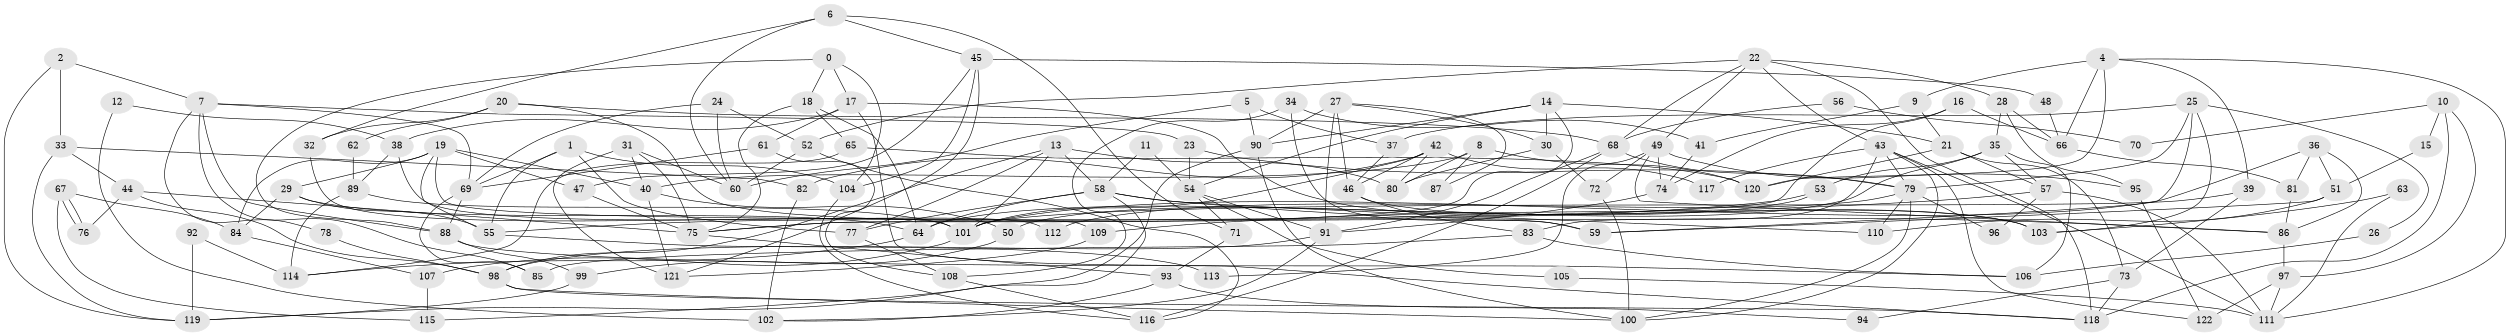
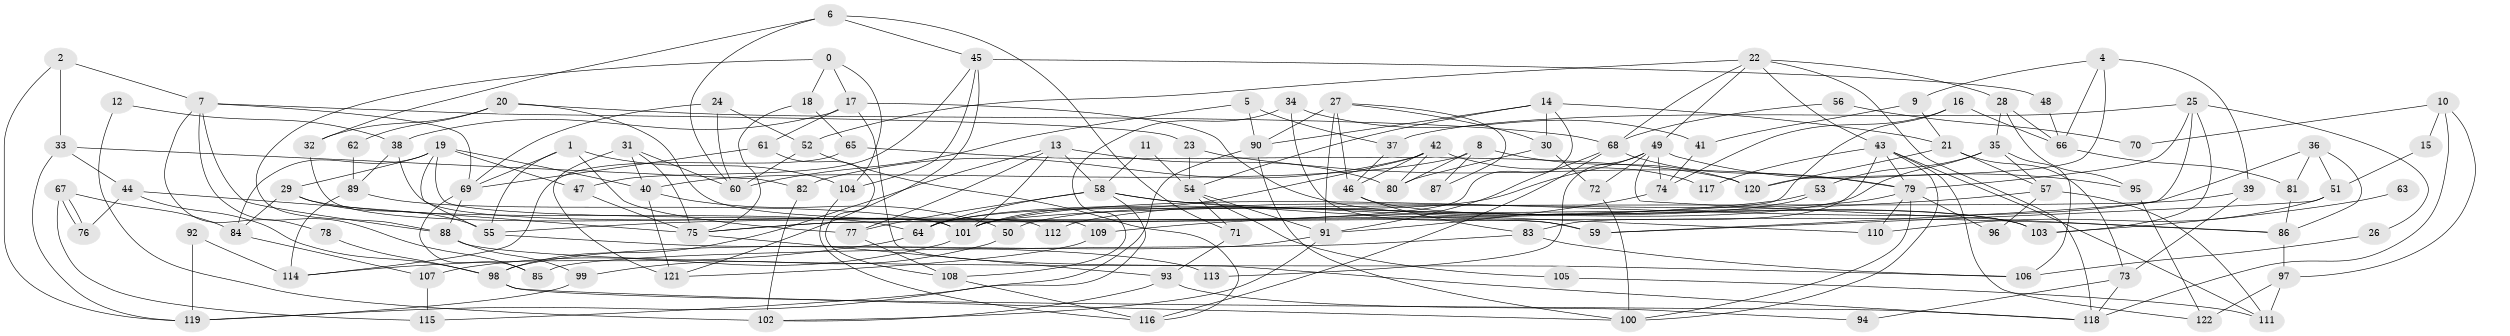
(2489, 107) -> none
(887, 154) -> (1290, 209)
(2331, 251) -> none
